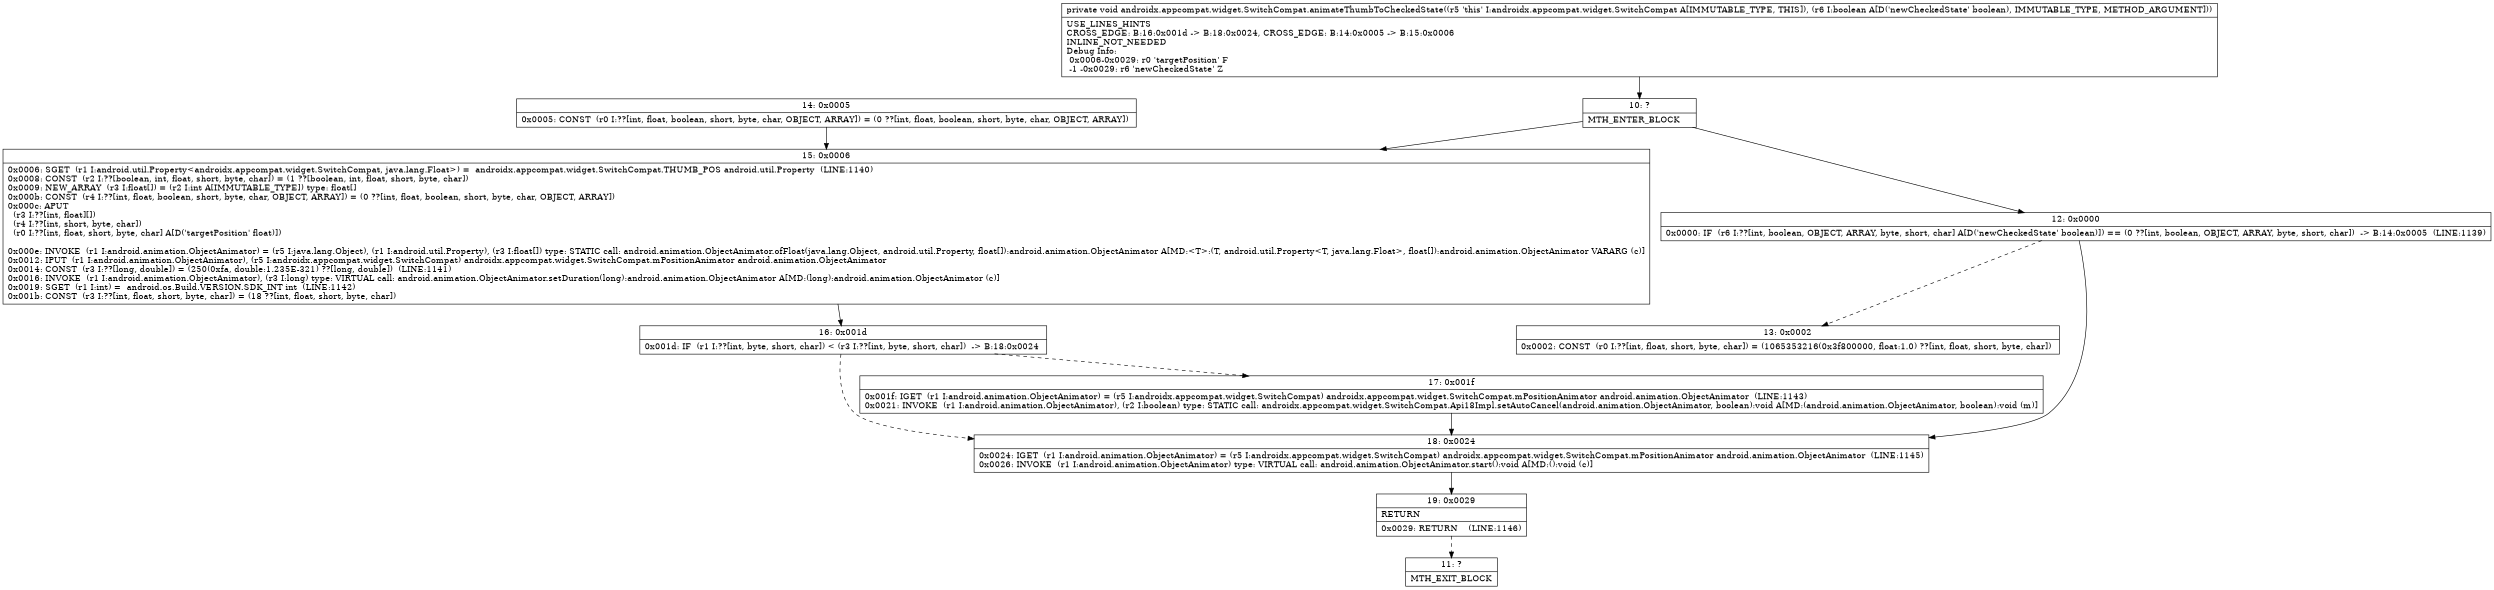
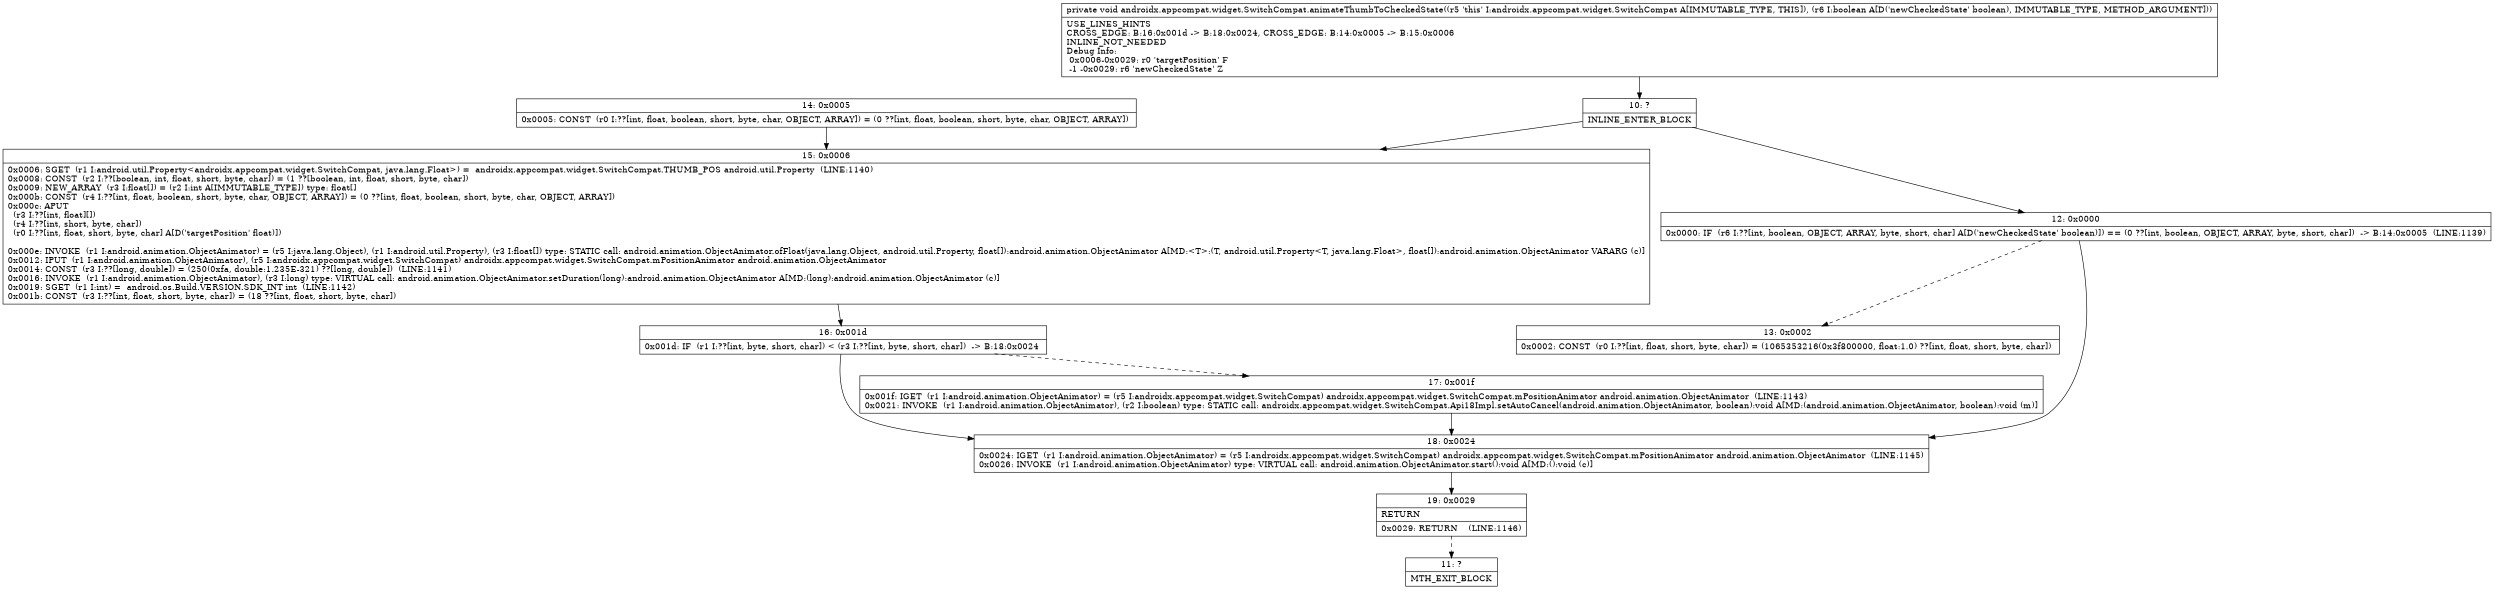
(1634, 120) -> (1640, 120)
(879, 424) -> (879, 424)
